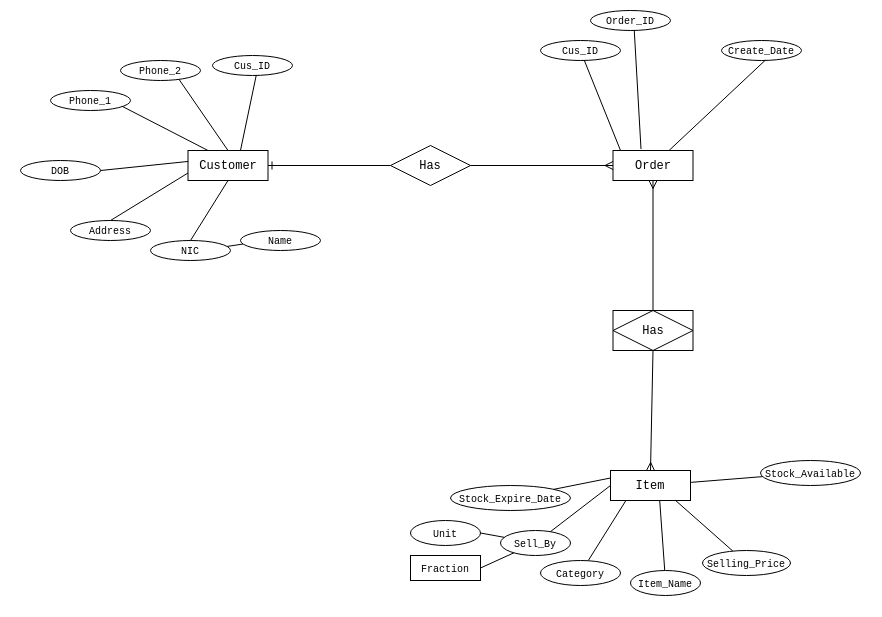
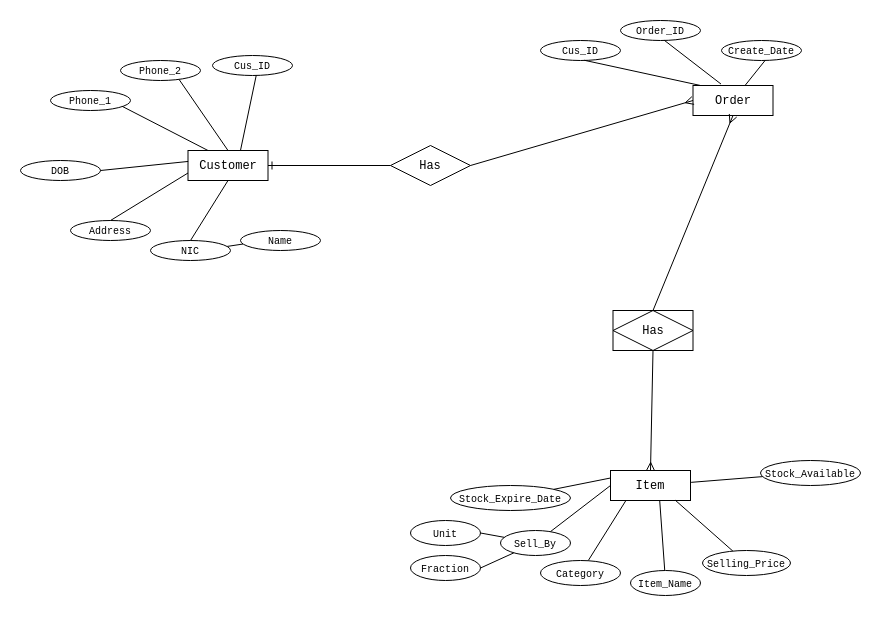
(631, 21) -> (661, 31)
(653, 166) -> (733, 101)
(446, 568) -> (446, 568)
